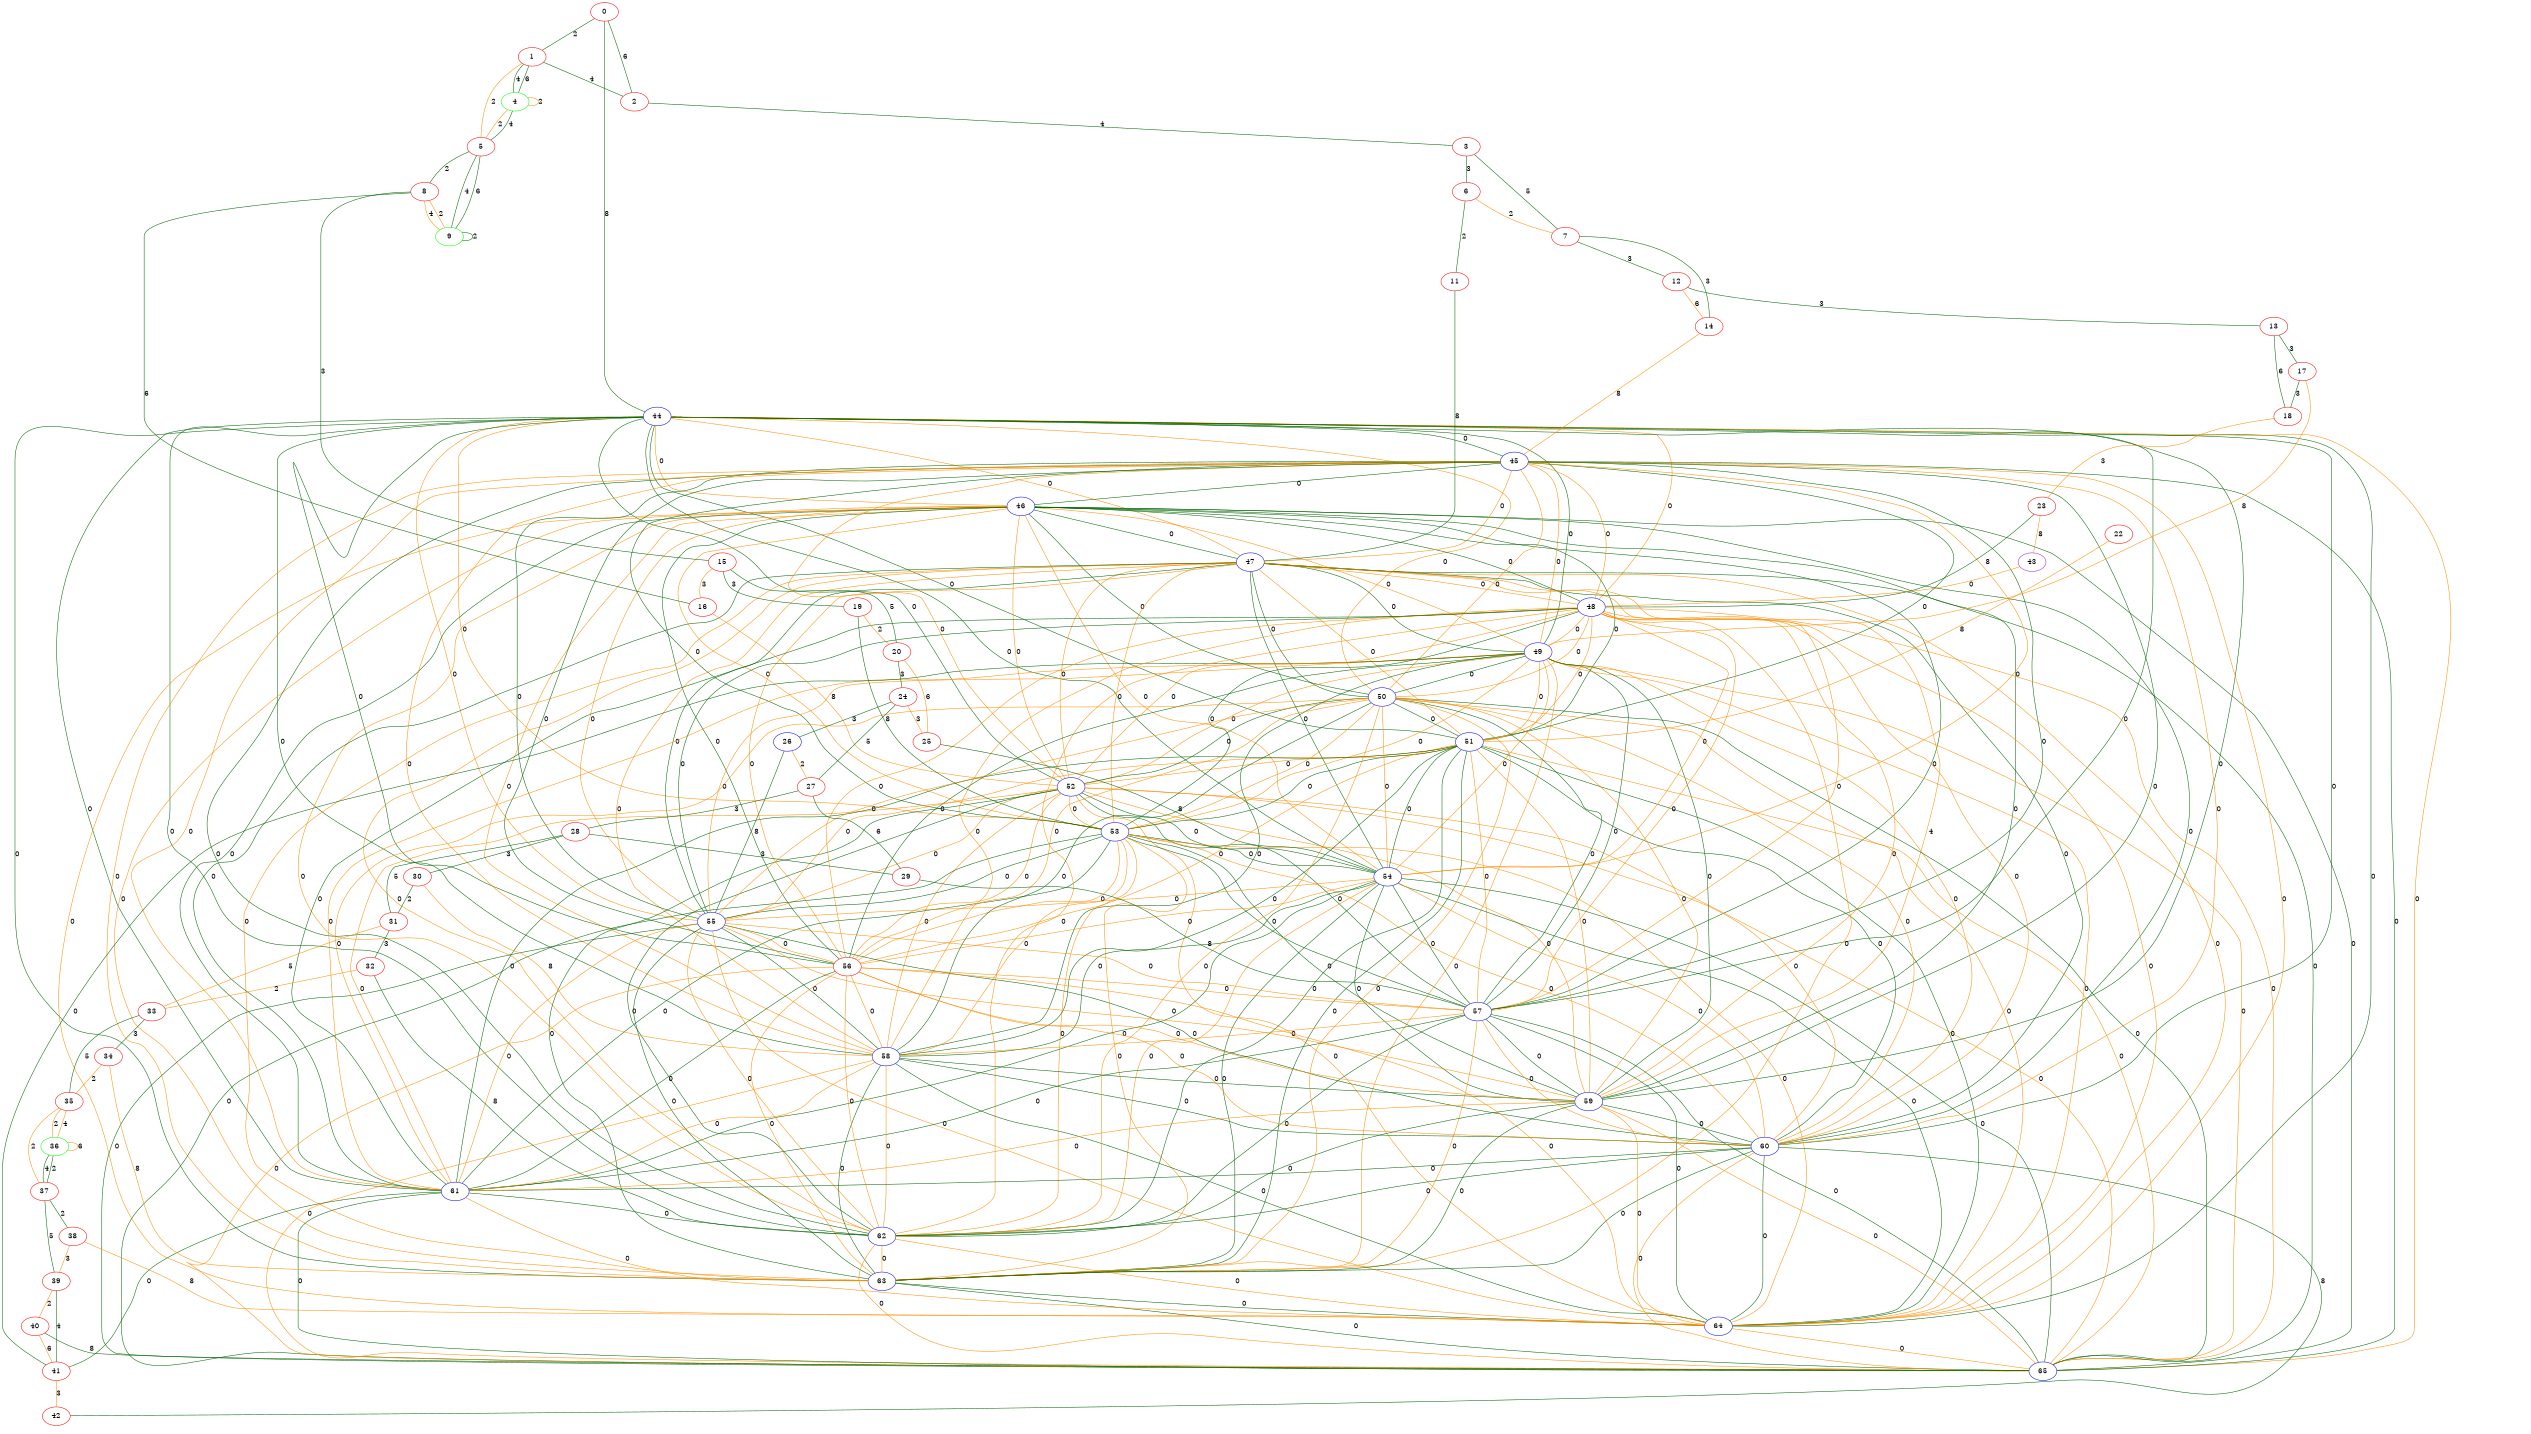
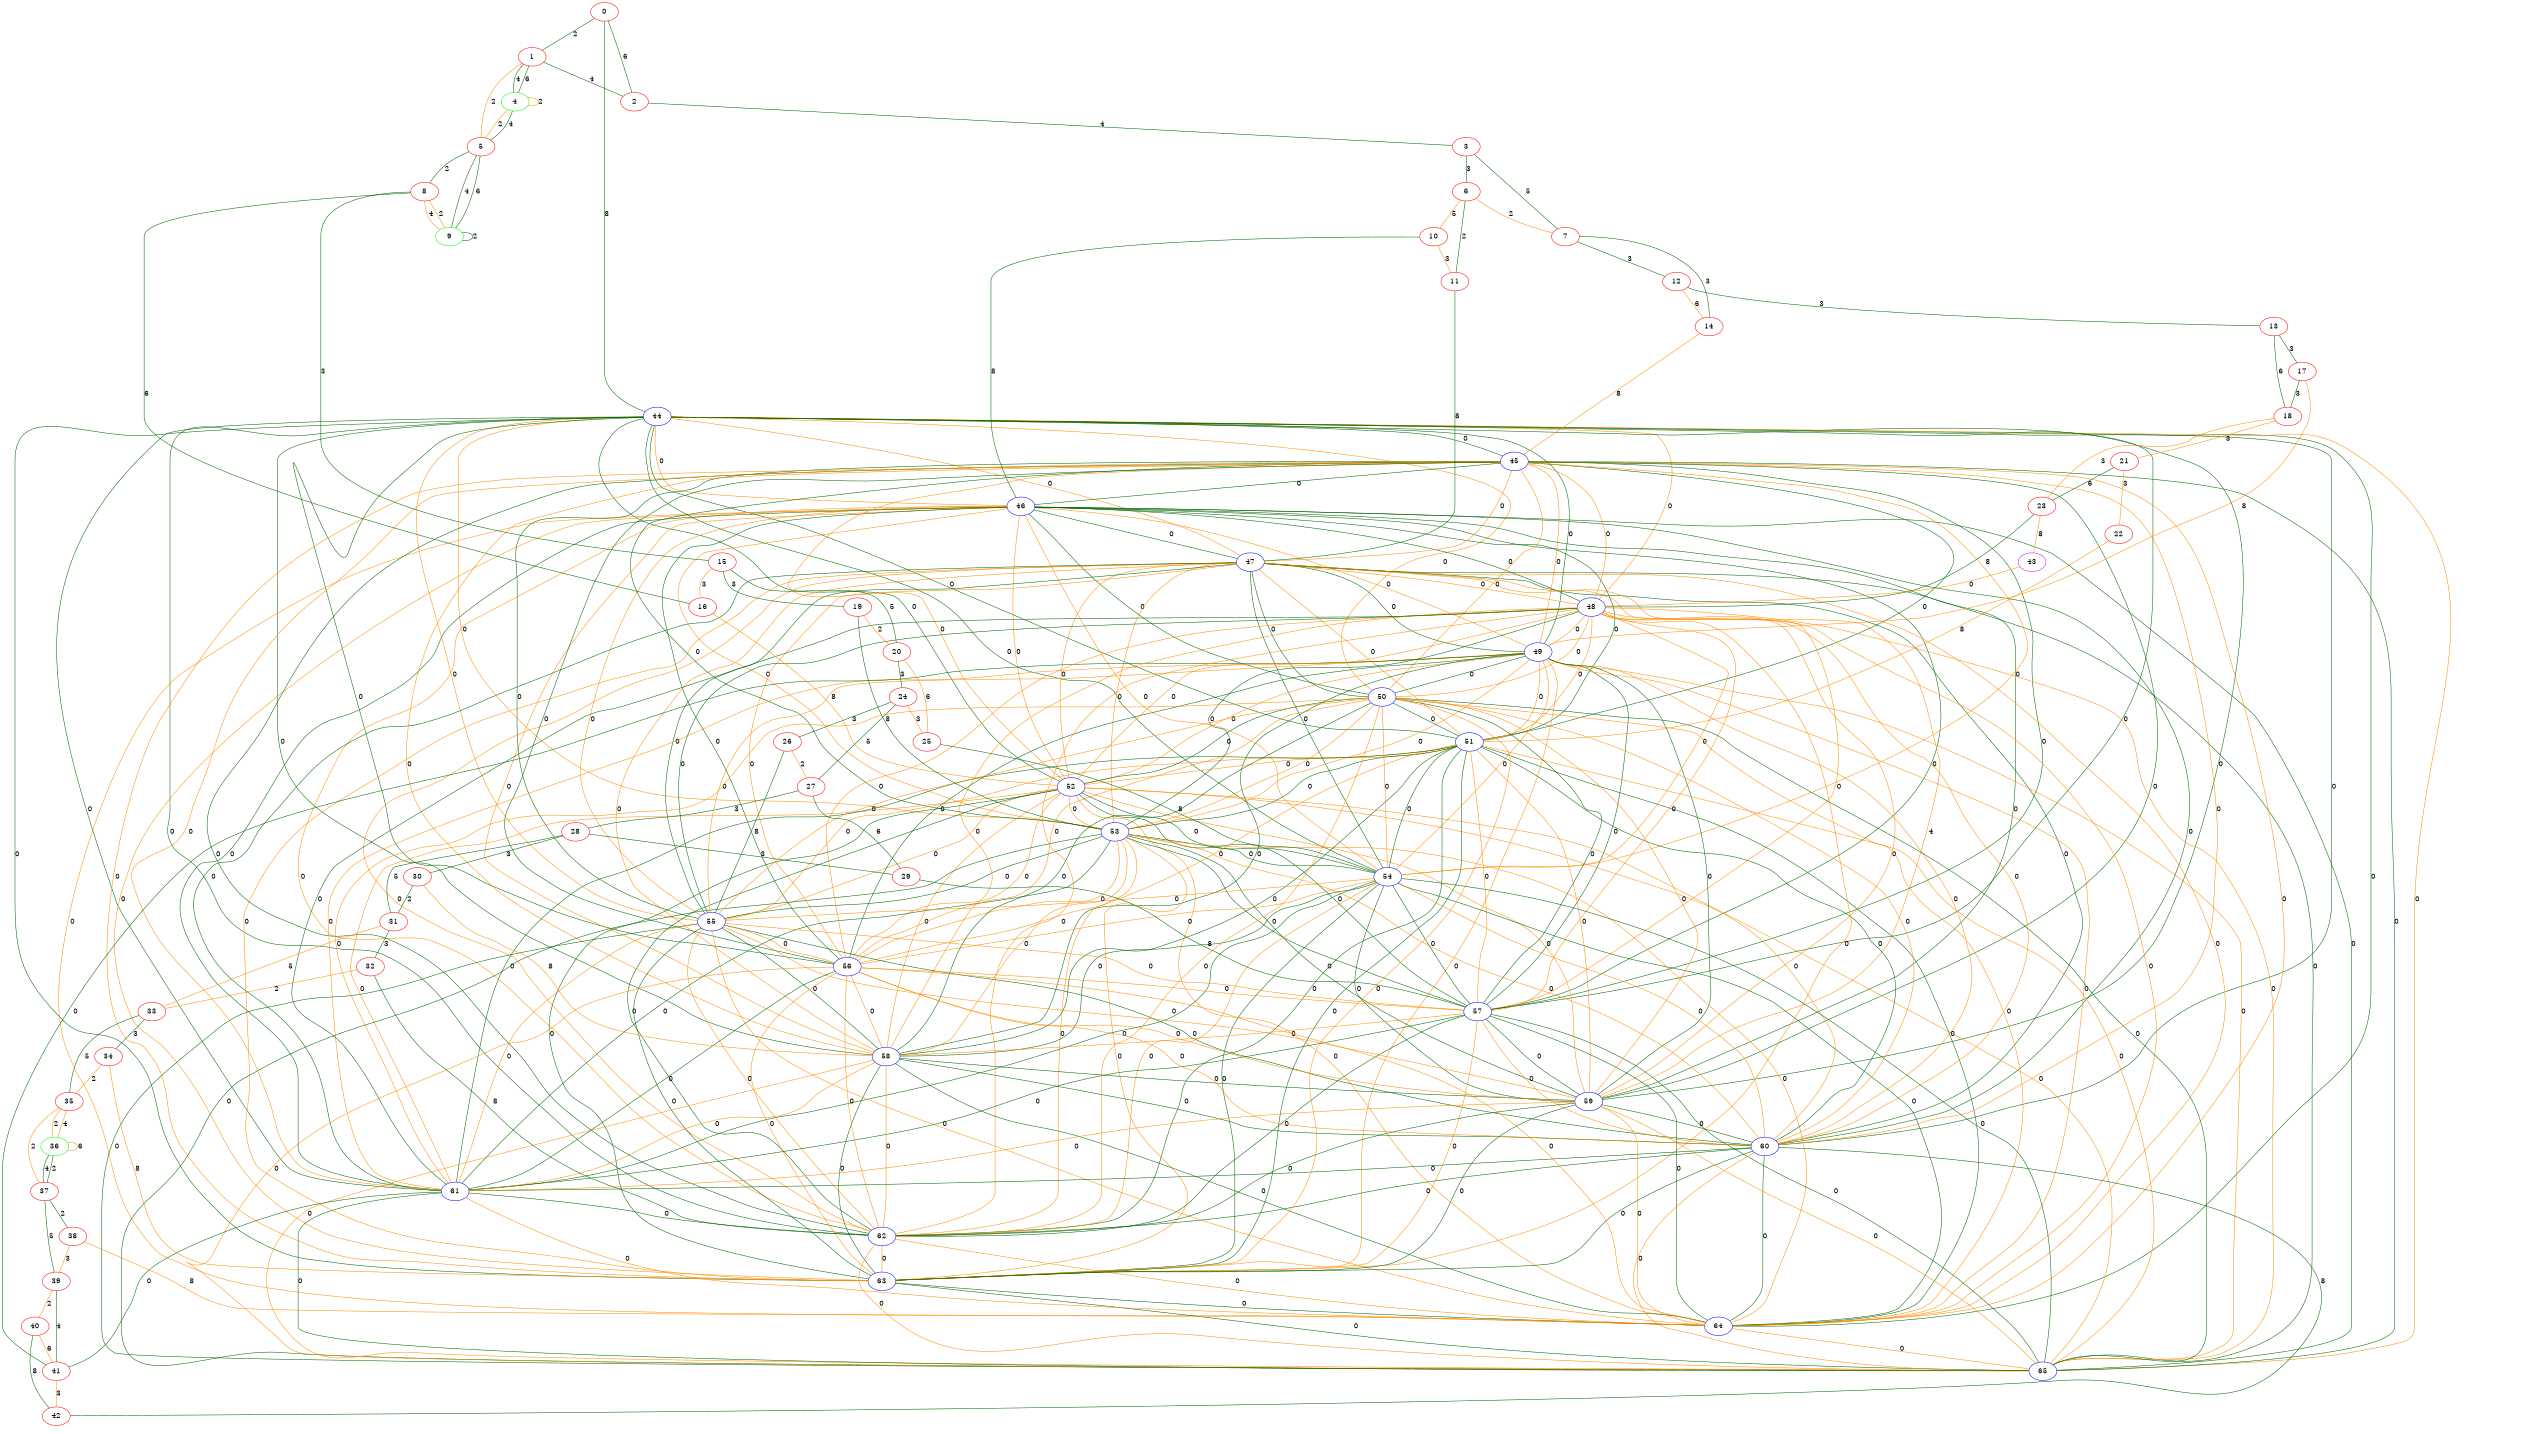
none -> (1434, 237)
none -> (2125, 461)
(787, 742) -> (787, 742)
(847, 967) -> (847, 967)
(1035, 1366) -> (31, 1374)
